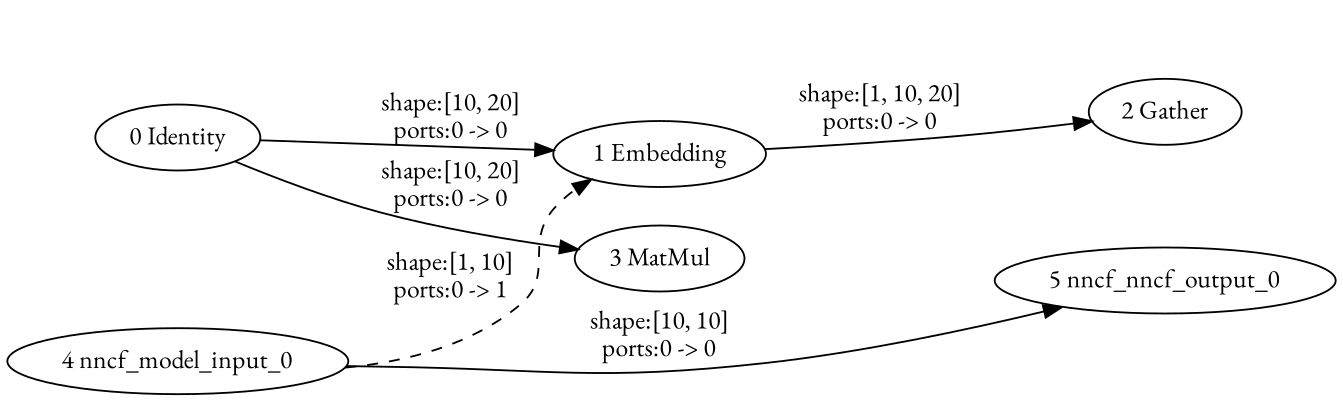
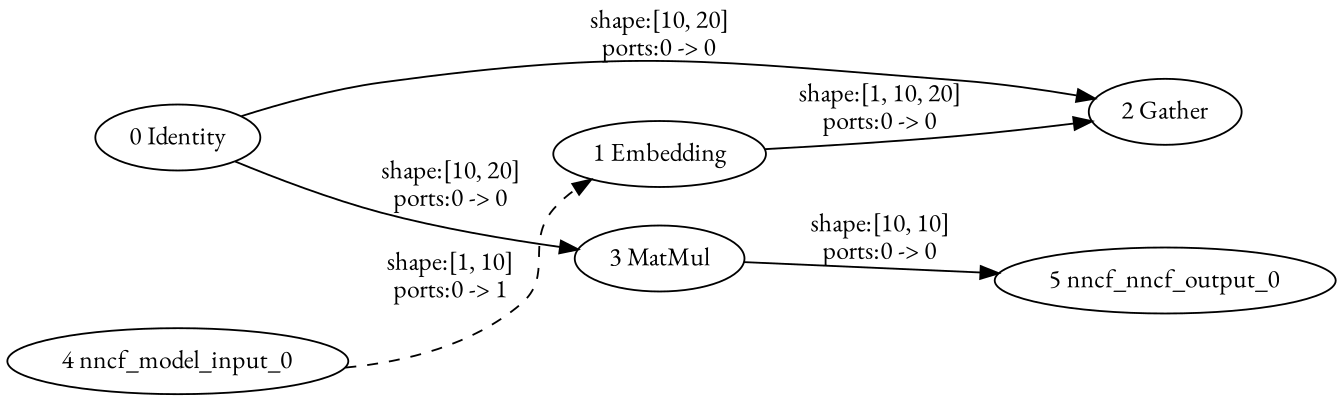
(398, 145) -> (657, 61)
(698, 369) -> (862, 267)
